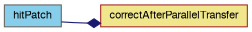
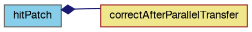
(74, 23) -> (88, 9)
